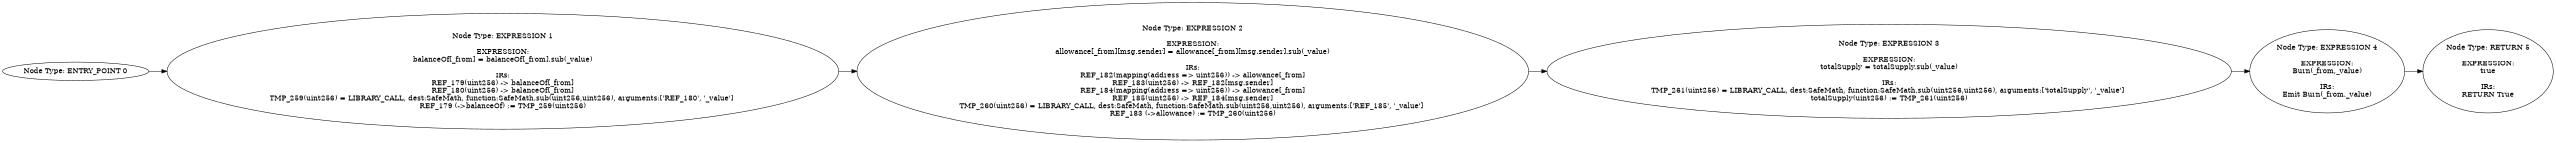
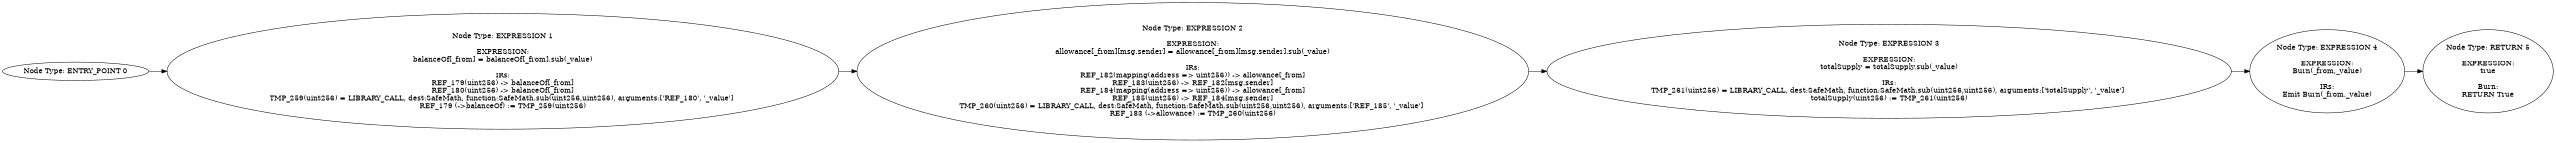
(2488, 71) -> (2488, 71)
